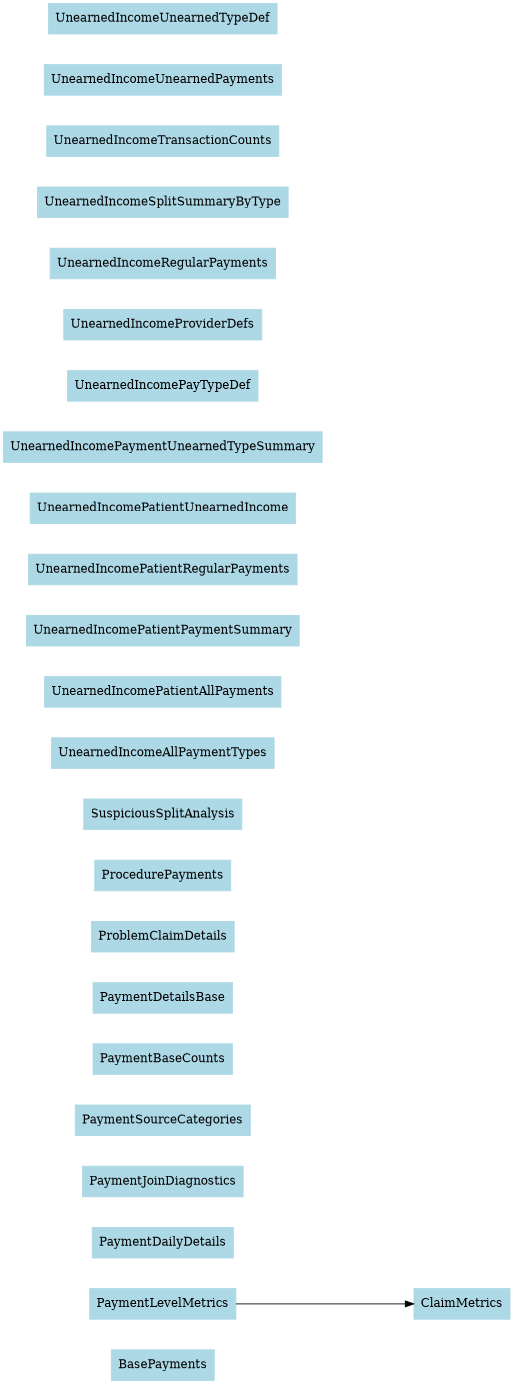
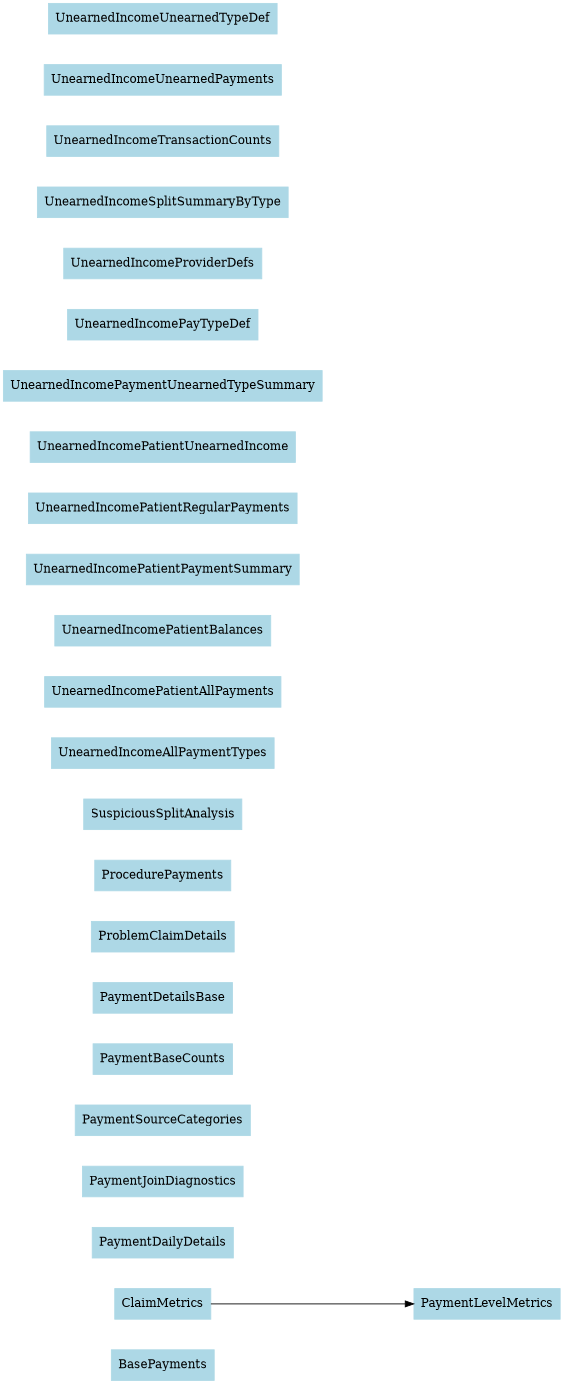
(163, 264) -> none
none -> (163, 631)
(321, 1304) -> (308, 1304)
